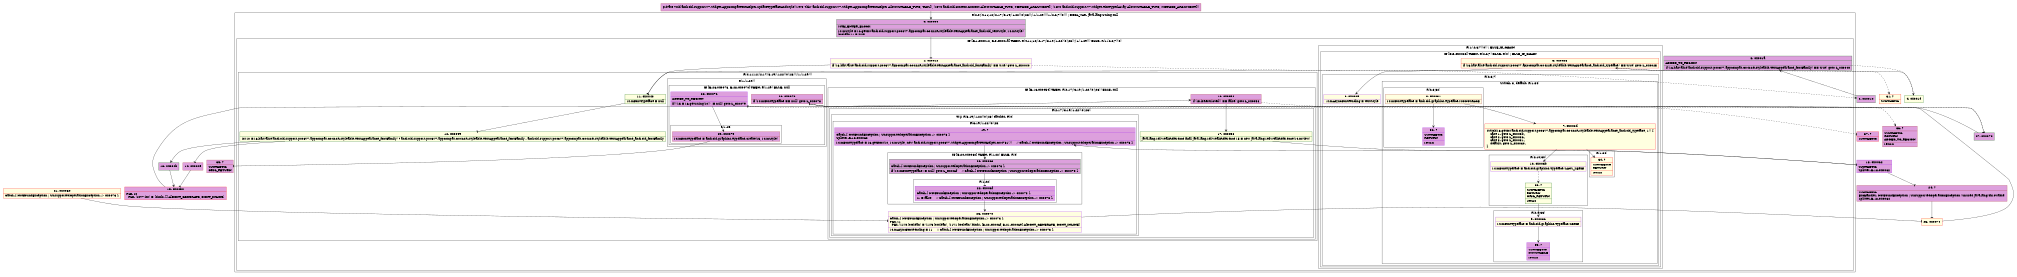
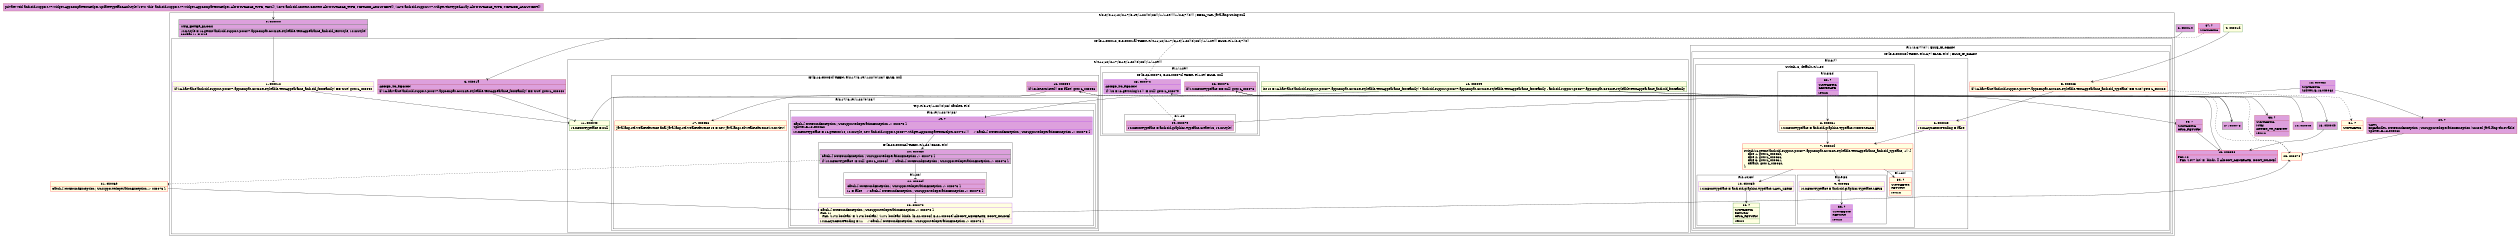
(1758, 63) -> (472, 87)
(1890, 69) -> none
(1485, 72) -> none
(1819, 84) -> (1333, 38)
(1352, 101) -> (1941, 128)
(1302, 107) -> (1666, 38)
(1356, 107) -> (1755, 96)
(1404, 107) -> (1741, 96)
(1471, 107) -> (1783, 96)
(1630, 107) -> (1703, 96)
(1433, 115) -> (1828, 107)
(551, 117) -> (1040, 96)
(718, 118) -> (1162, 107)
(1891, 136) -> (2260, 126)
(1226, 137) -> (701, 126)
none -> (1900, 137)
(1431, 138) -> (1827, 88)
(1369, 150) -> (1643, 96)
(1564, 150) -> none
none -> (494, 172)
(1538, 176) -> (1746, 196)
(185, 178) -> (2208, 141)
(985, 193) -> (915, 186)
(1868, 193) -> (2373, 125)
(985, 205) -> (915, 199)
(1538, 209) -> (1836, 174)
(1538, 253) -> (1839, 215)
